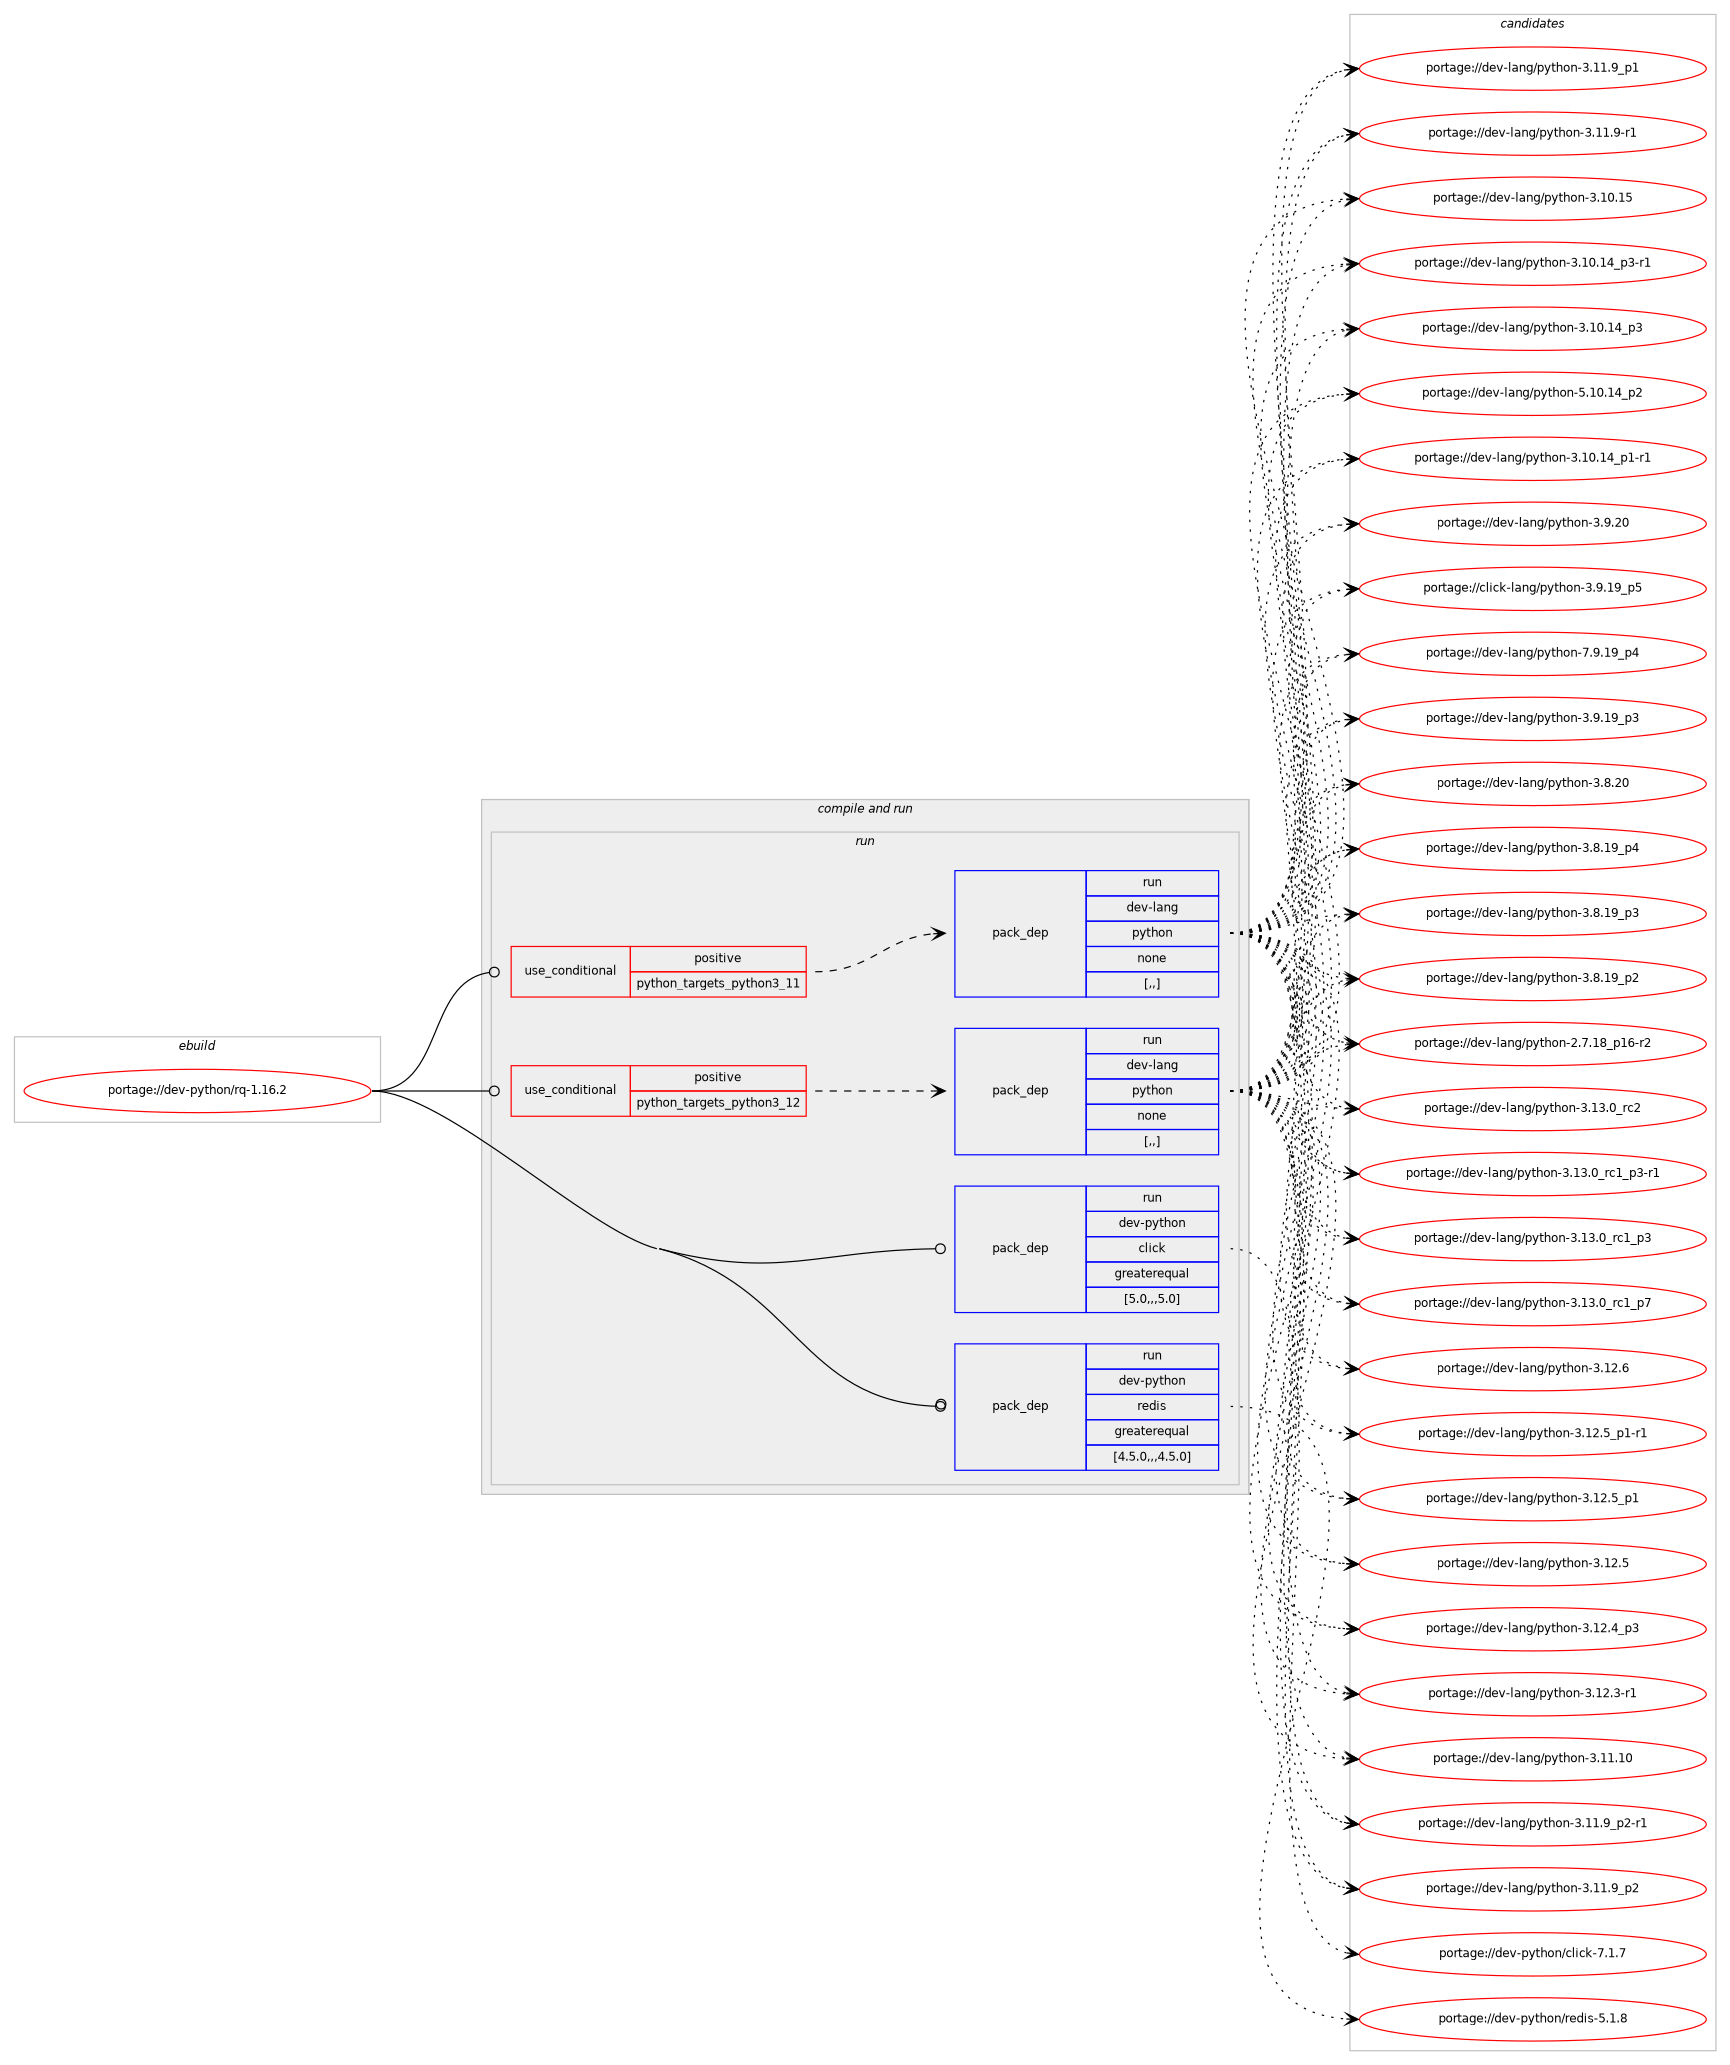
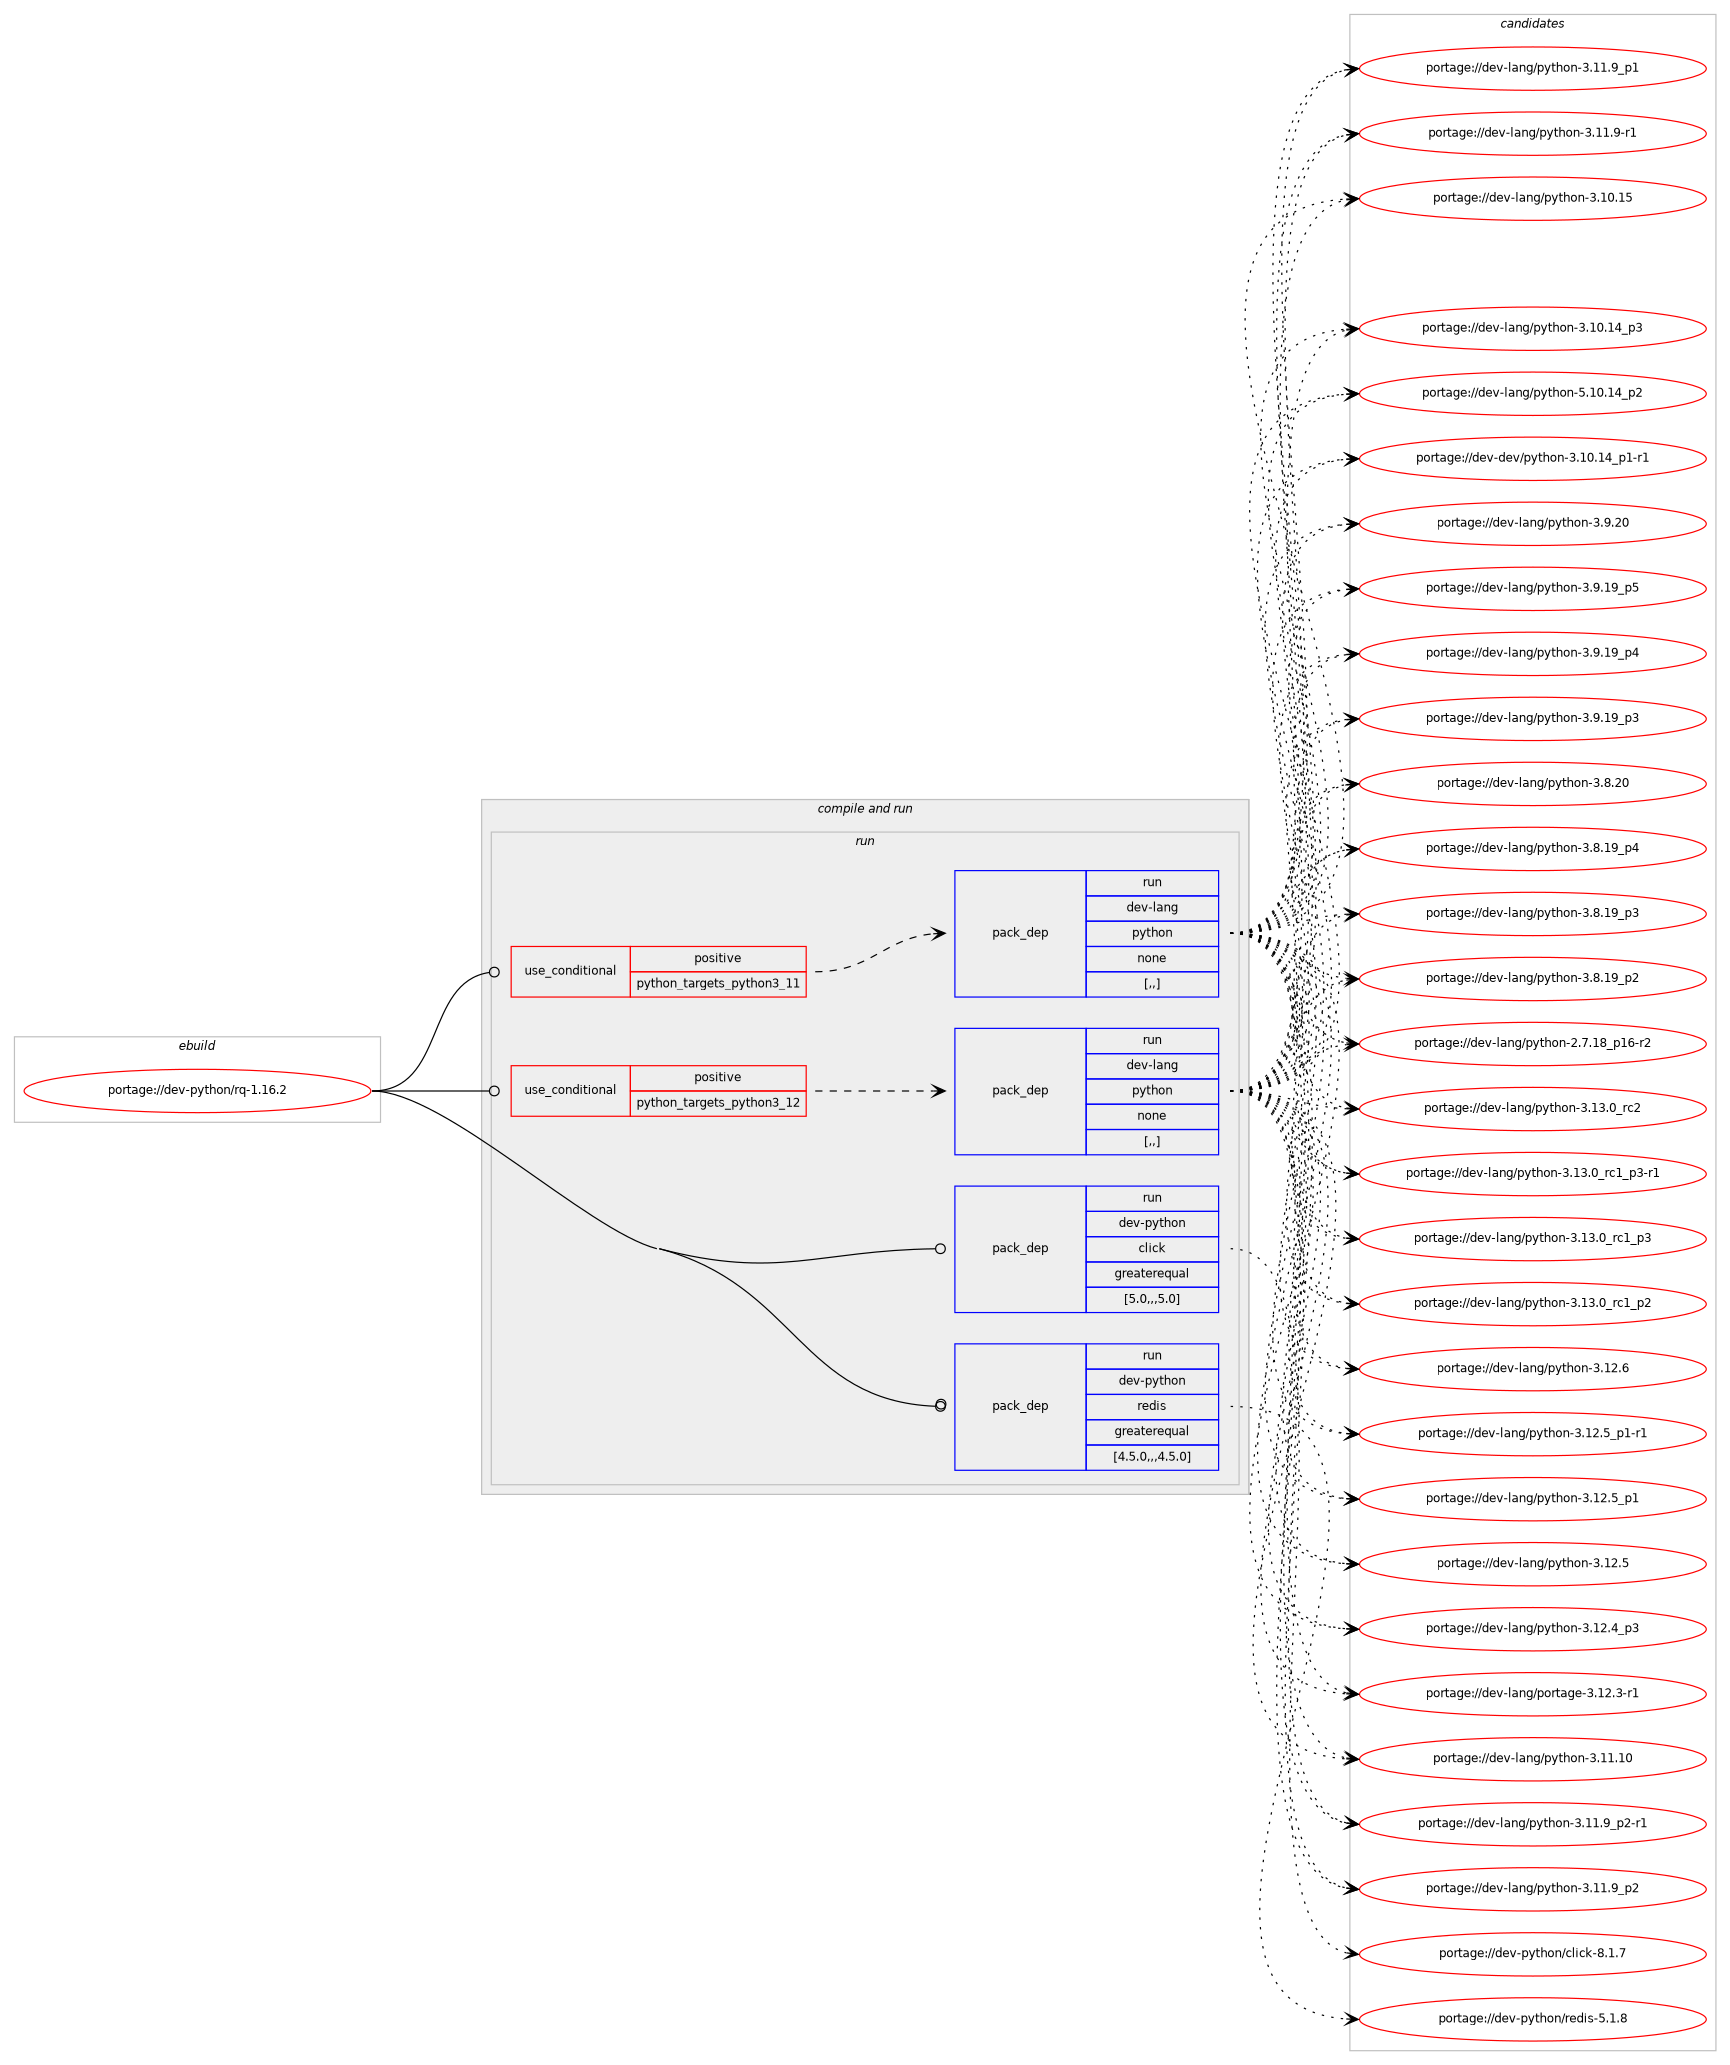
(1533, 264) -> none
(1533, 459) -> (1533, 459)
(1533, 589) -> (1533, 589)
(1533, 654) -> (1533, 654)
(1533, 1304) -> (1533, 1304)
(1533, 1694) -> (1533, 1694)
(1533, 1954) -> (1533, 1954)
